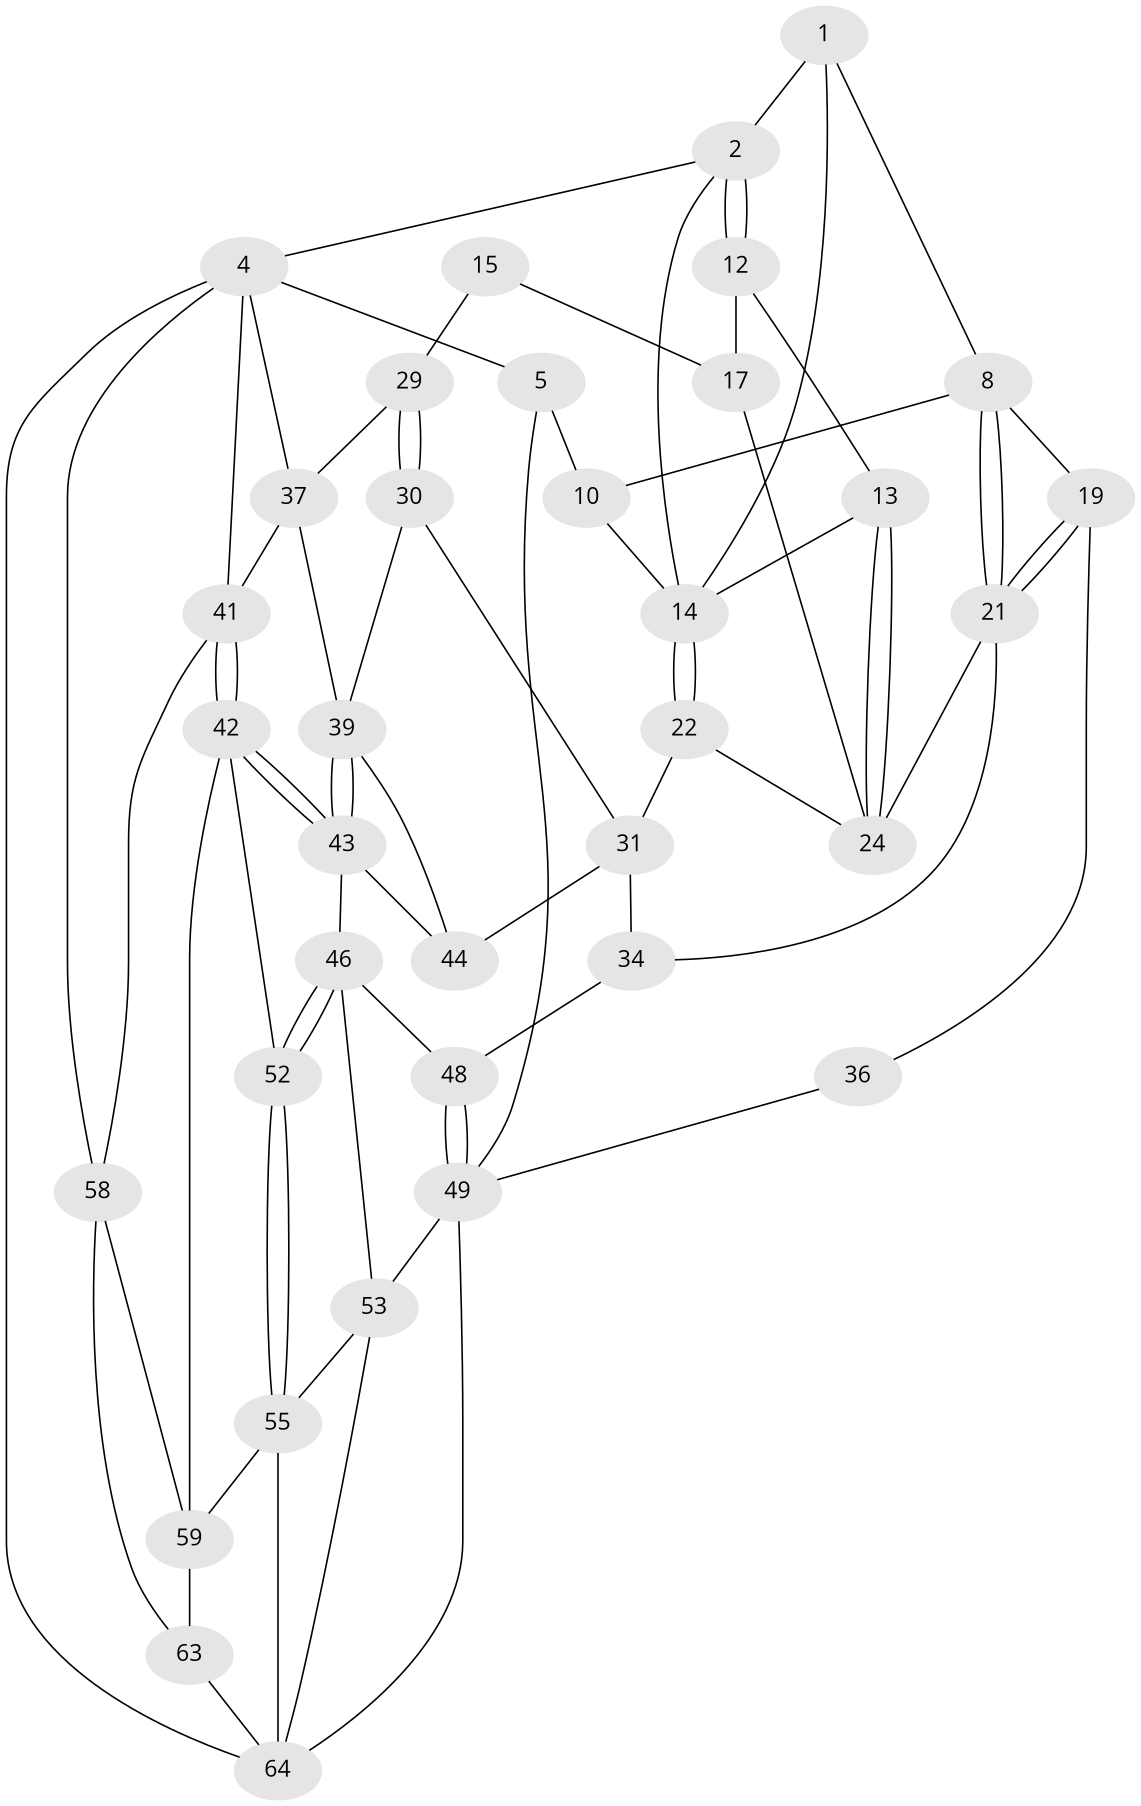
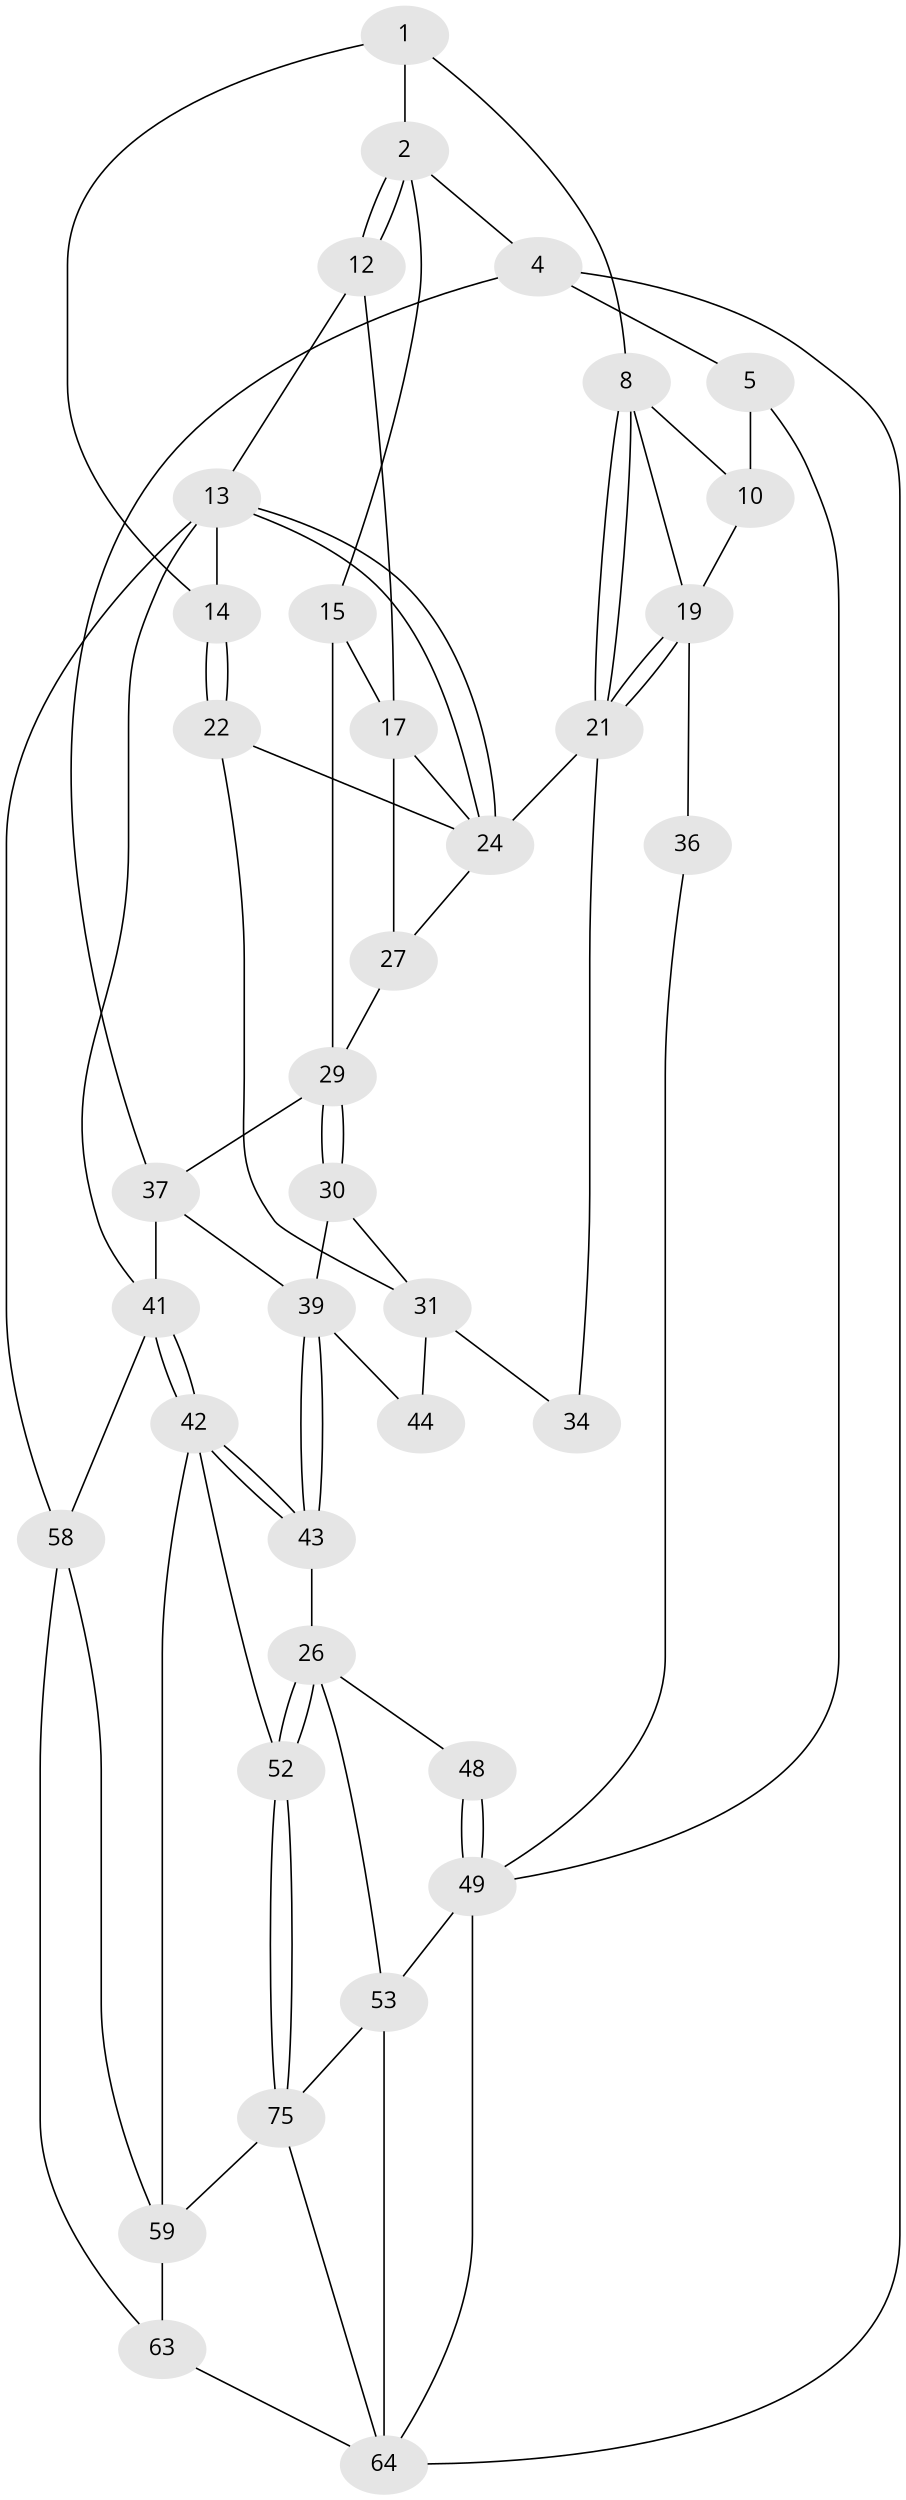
(658, 376) -> (402, 386)
(235, 440) -> (125, 904)
(636, 556) -> (720, 556)
(67, 699) -> (6, 990)
(399, 903) -> none
(339, 961) -> (312, 1655)
none -> (394, 961)
(546, 1017) -> none
(278, 1424) -> (281, 2118)
